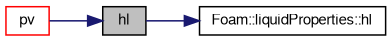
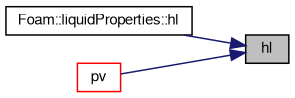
(165, 21) -> (207, 39)
